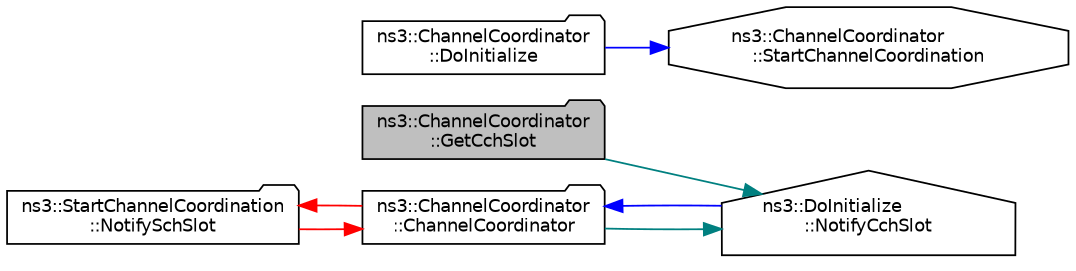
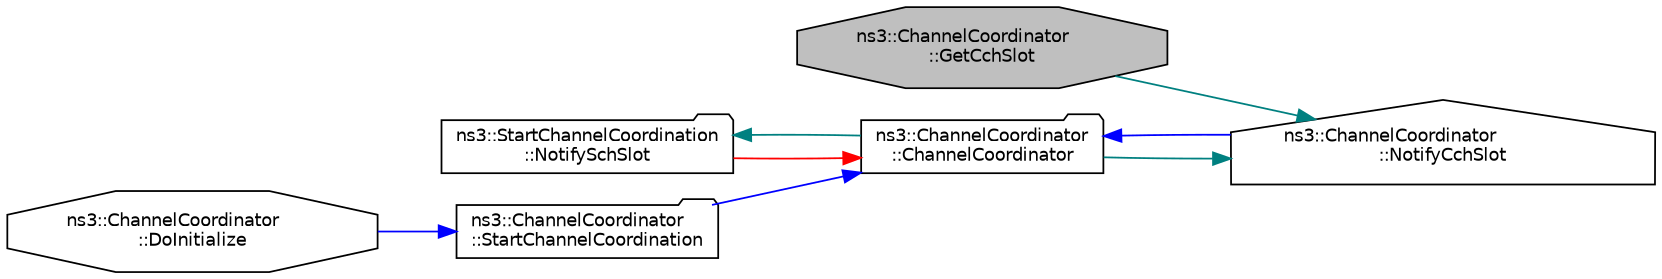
(484, 48) -> (192, 232)
(869, 48) -> (587, 232)
(484, 133) -> (982, 48)
none -> (778, 191)
(340, 206) -> (806, 135)
(869, 217) -> (1443, 147)
